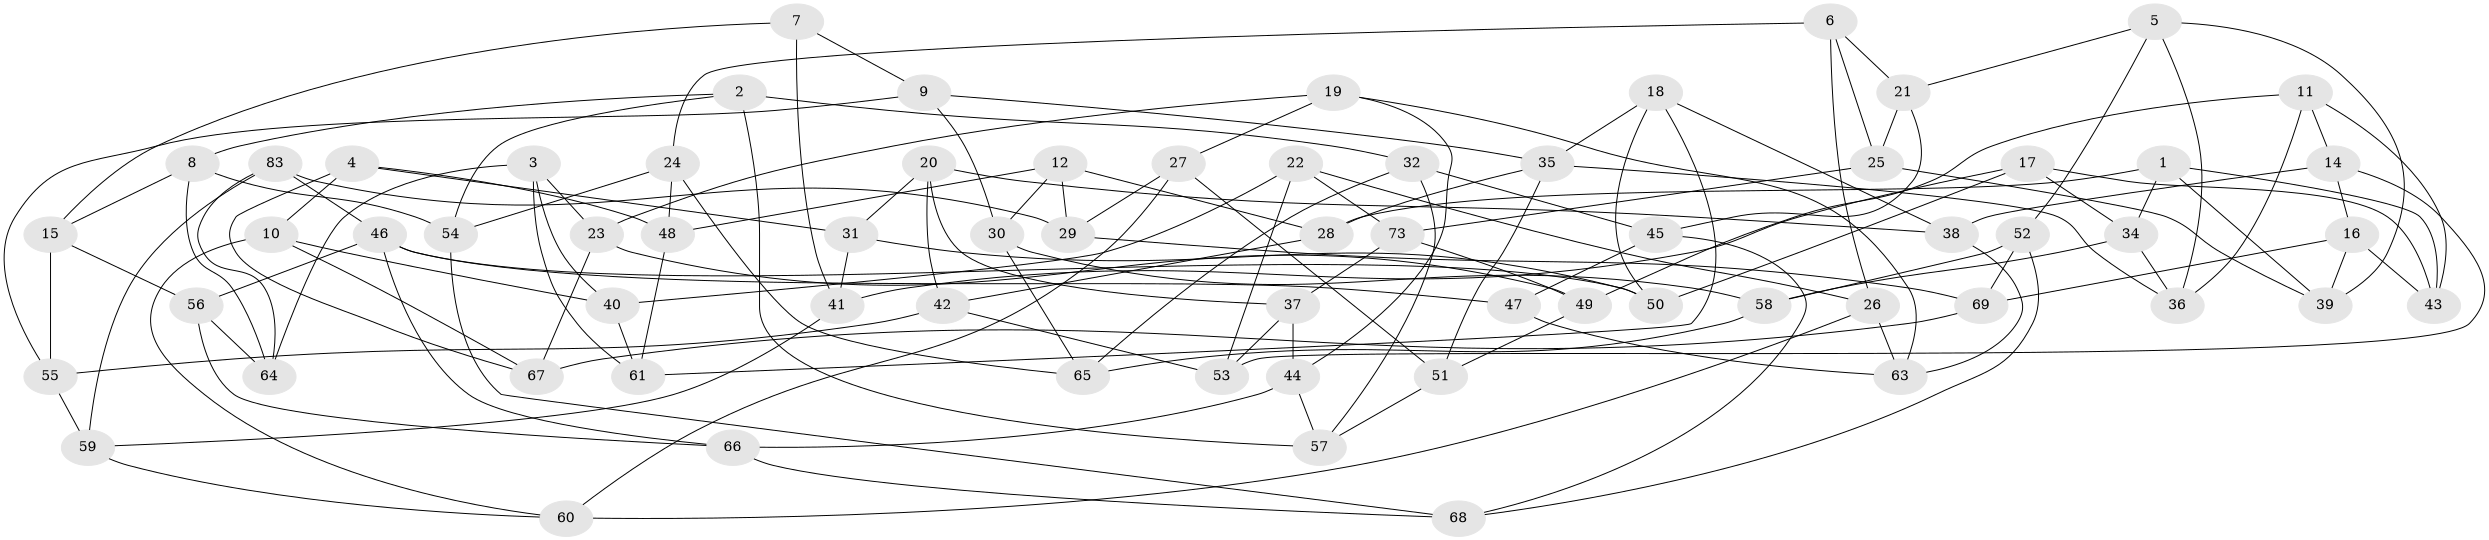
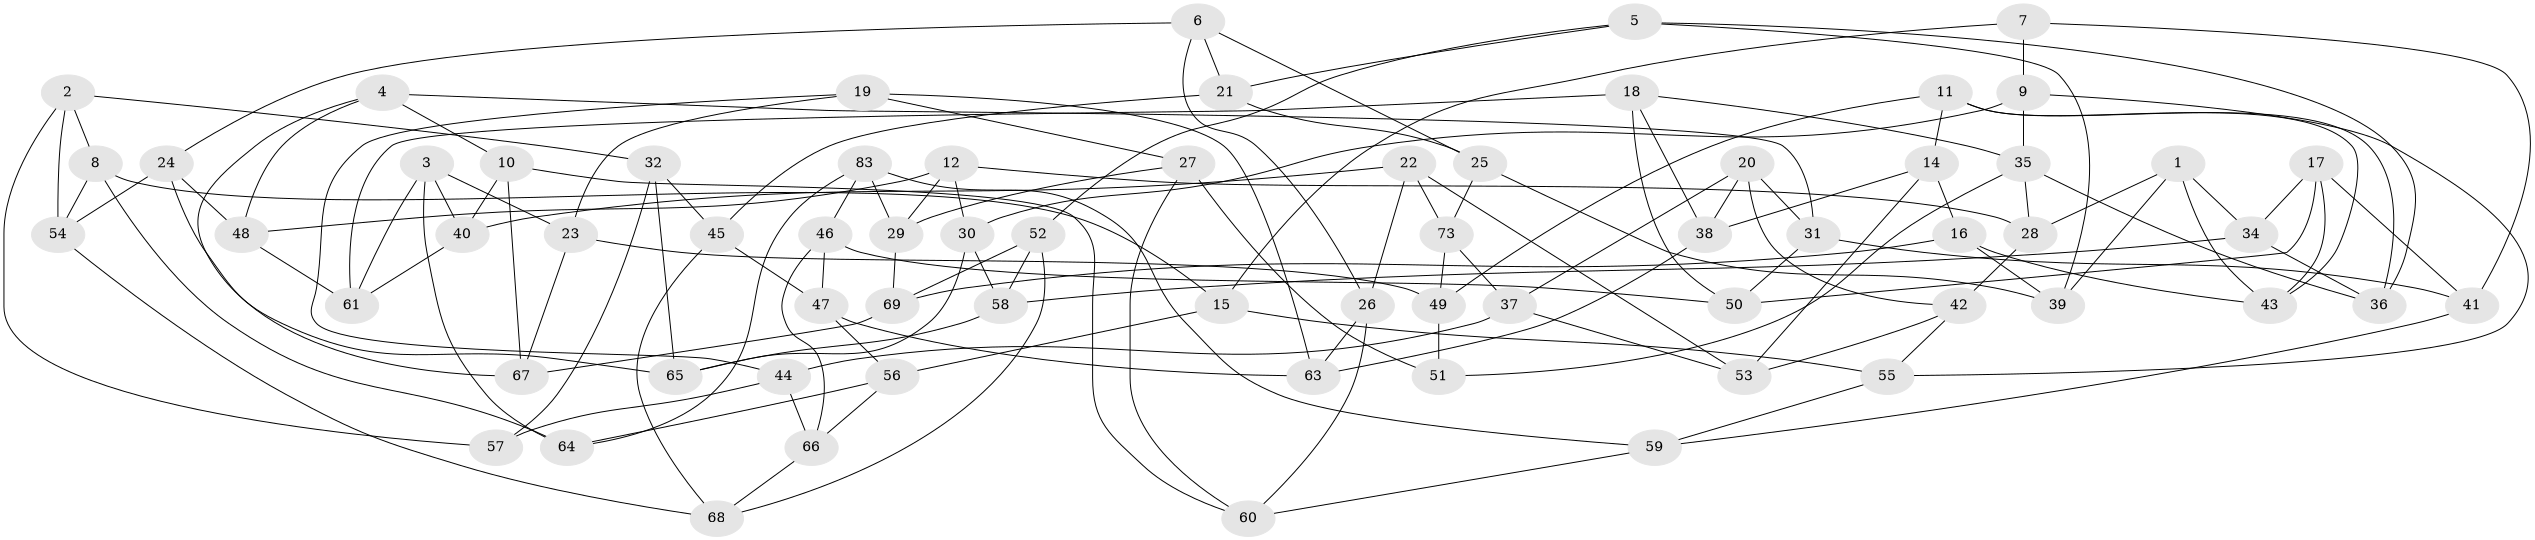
(288, 270) -> (854, 338)
(1380, 412) -> none
